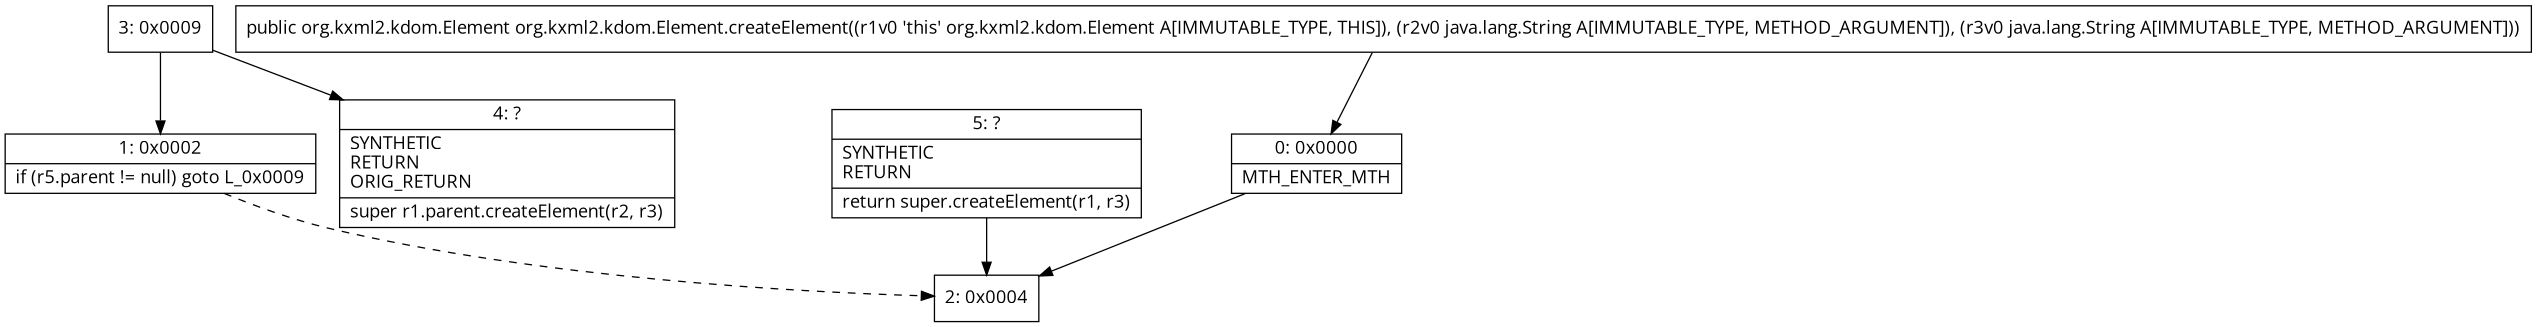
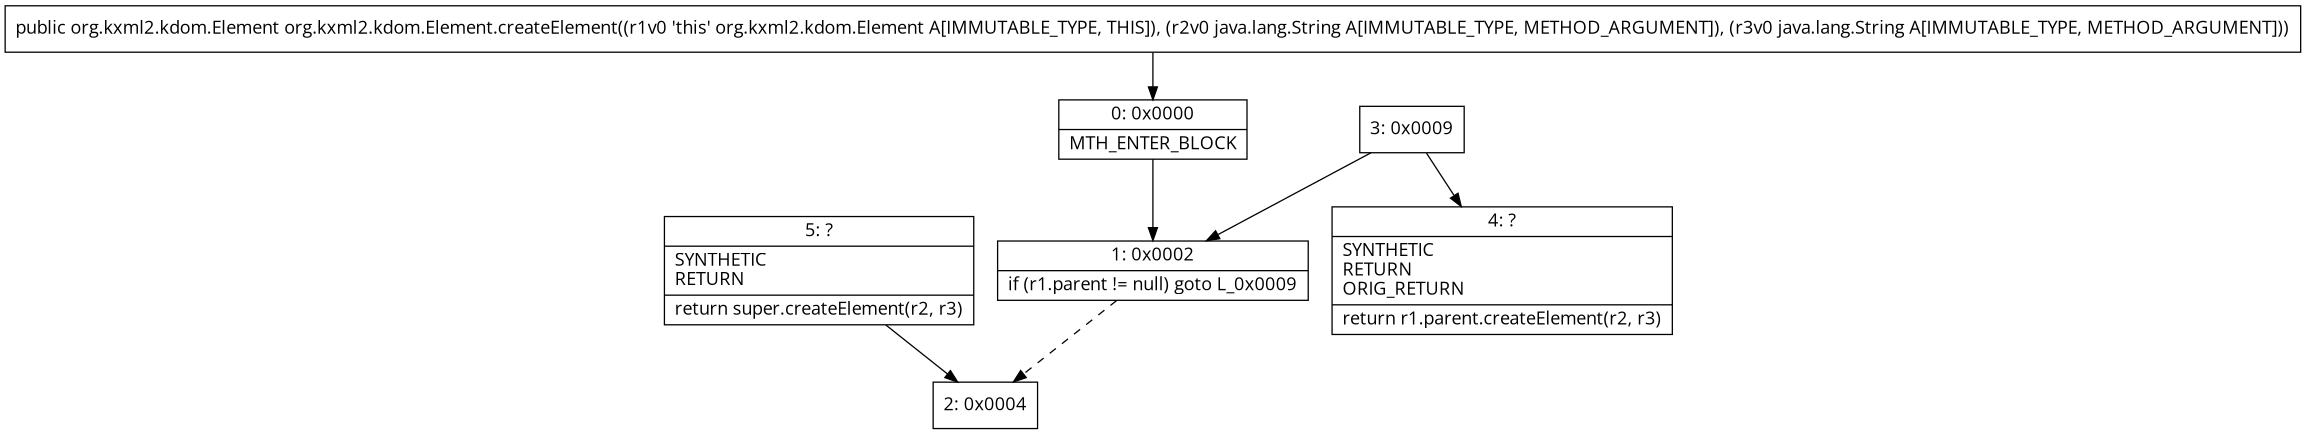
(160, 178) -> (1153, 285)
(1317, 178) -> (1153, 144)
(987, 202) -> (819, 309)
(507, 212) -> (1502, 319)
(1148, 232) -> (1153, 193)
